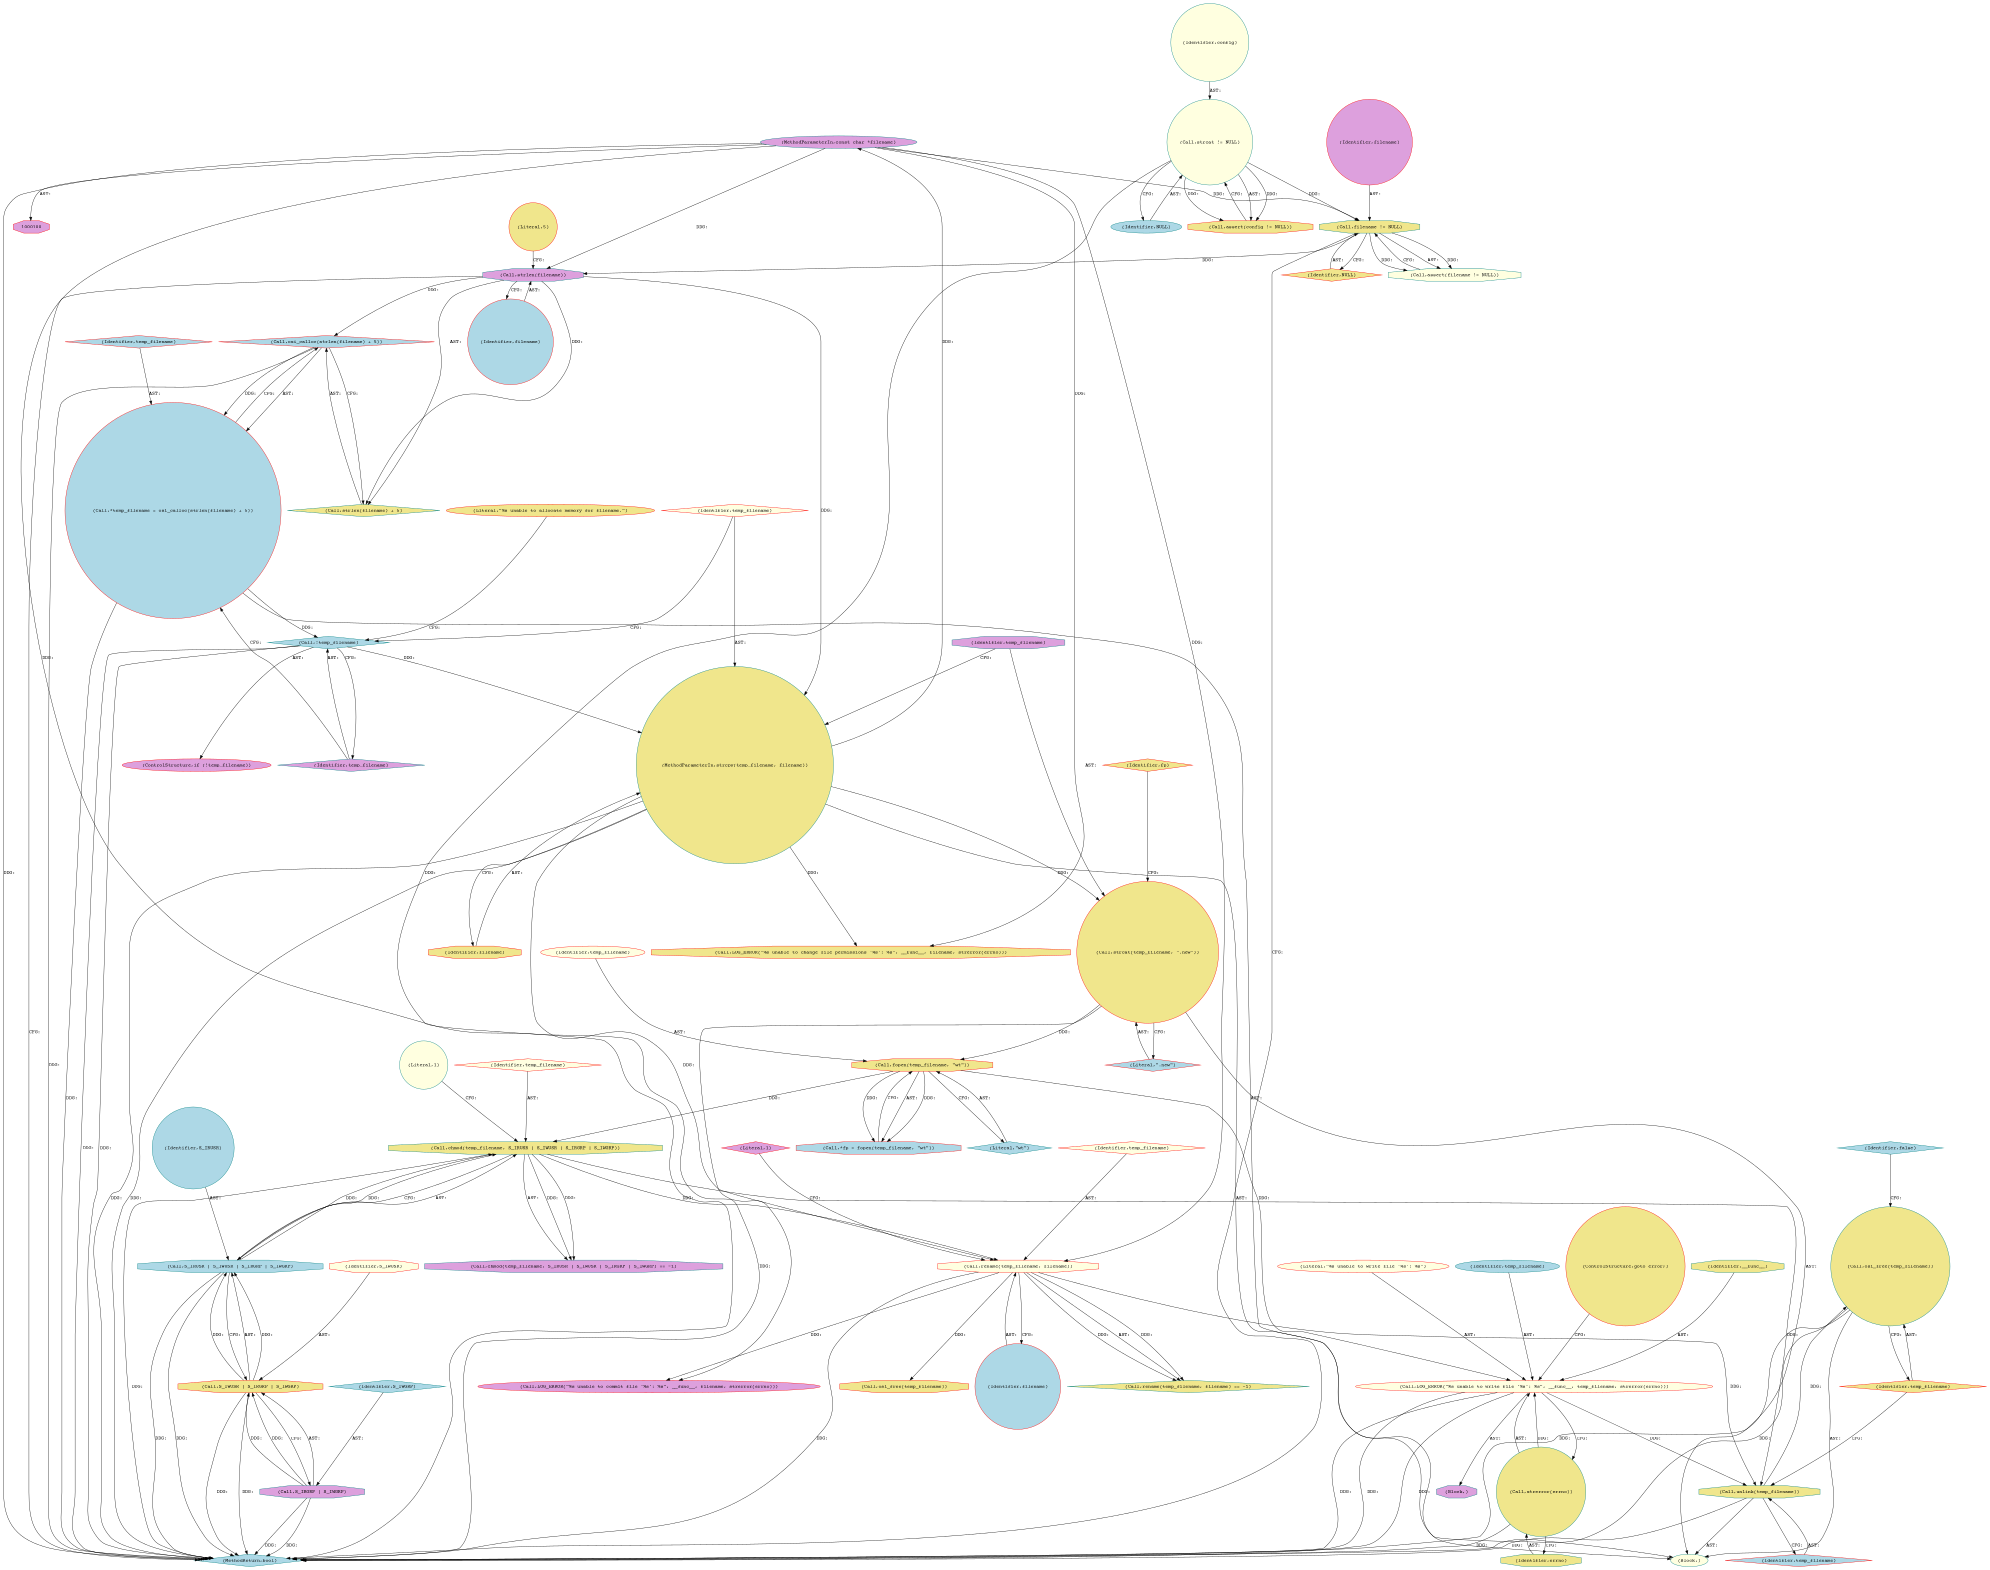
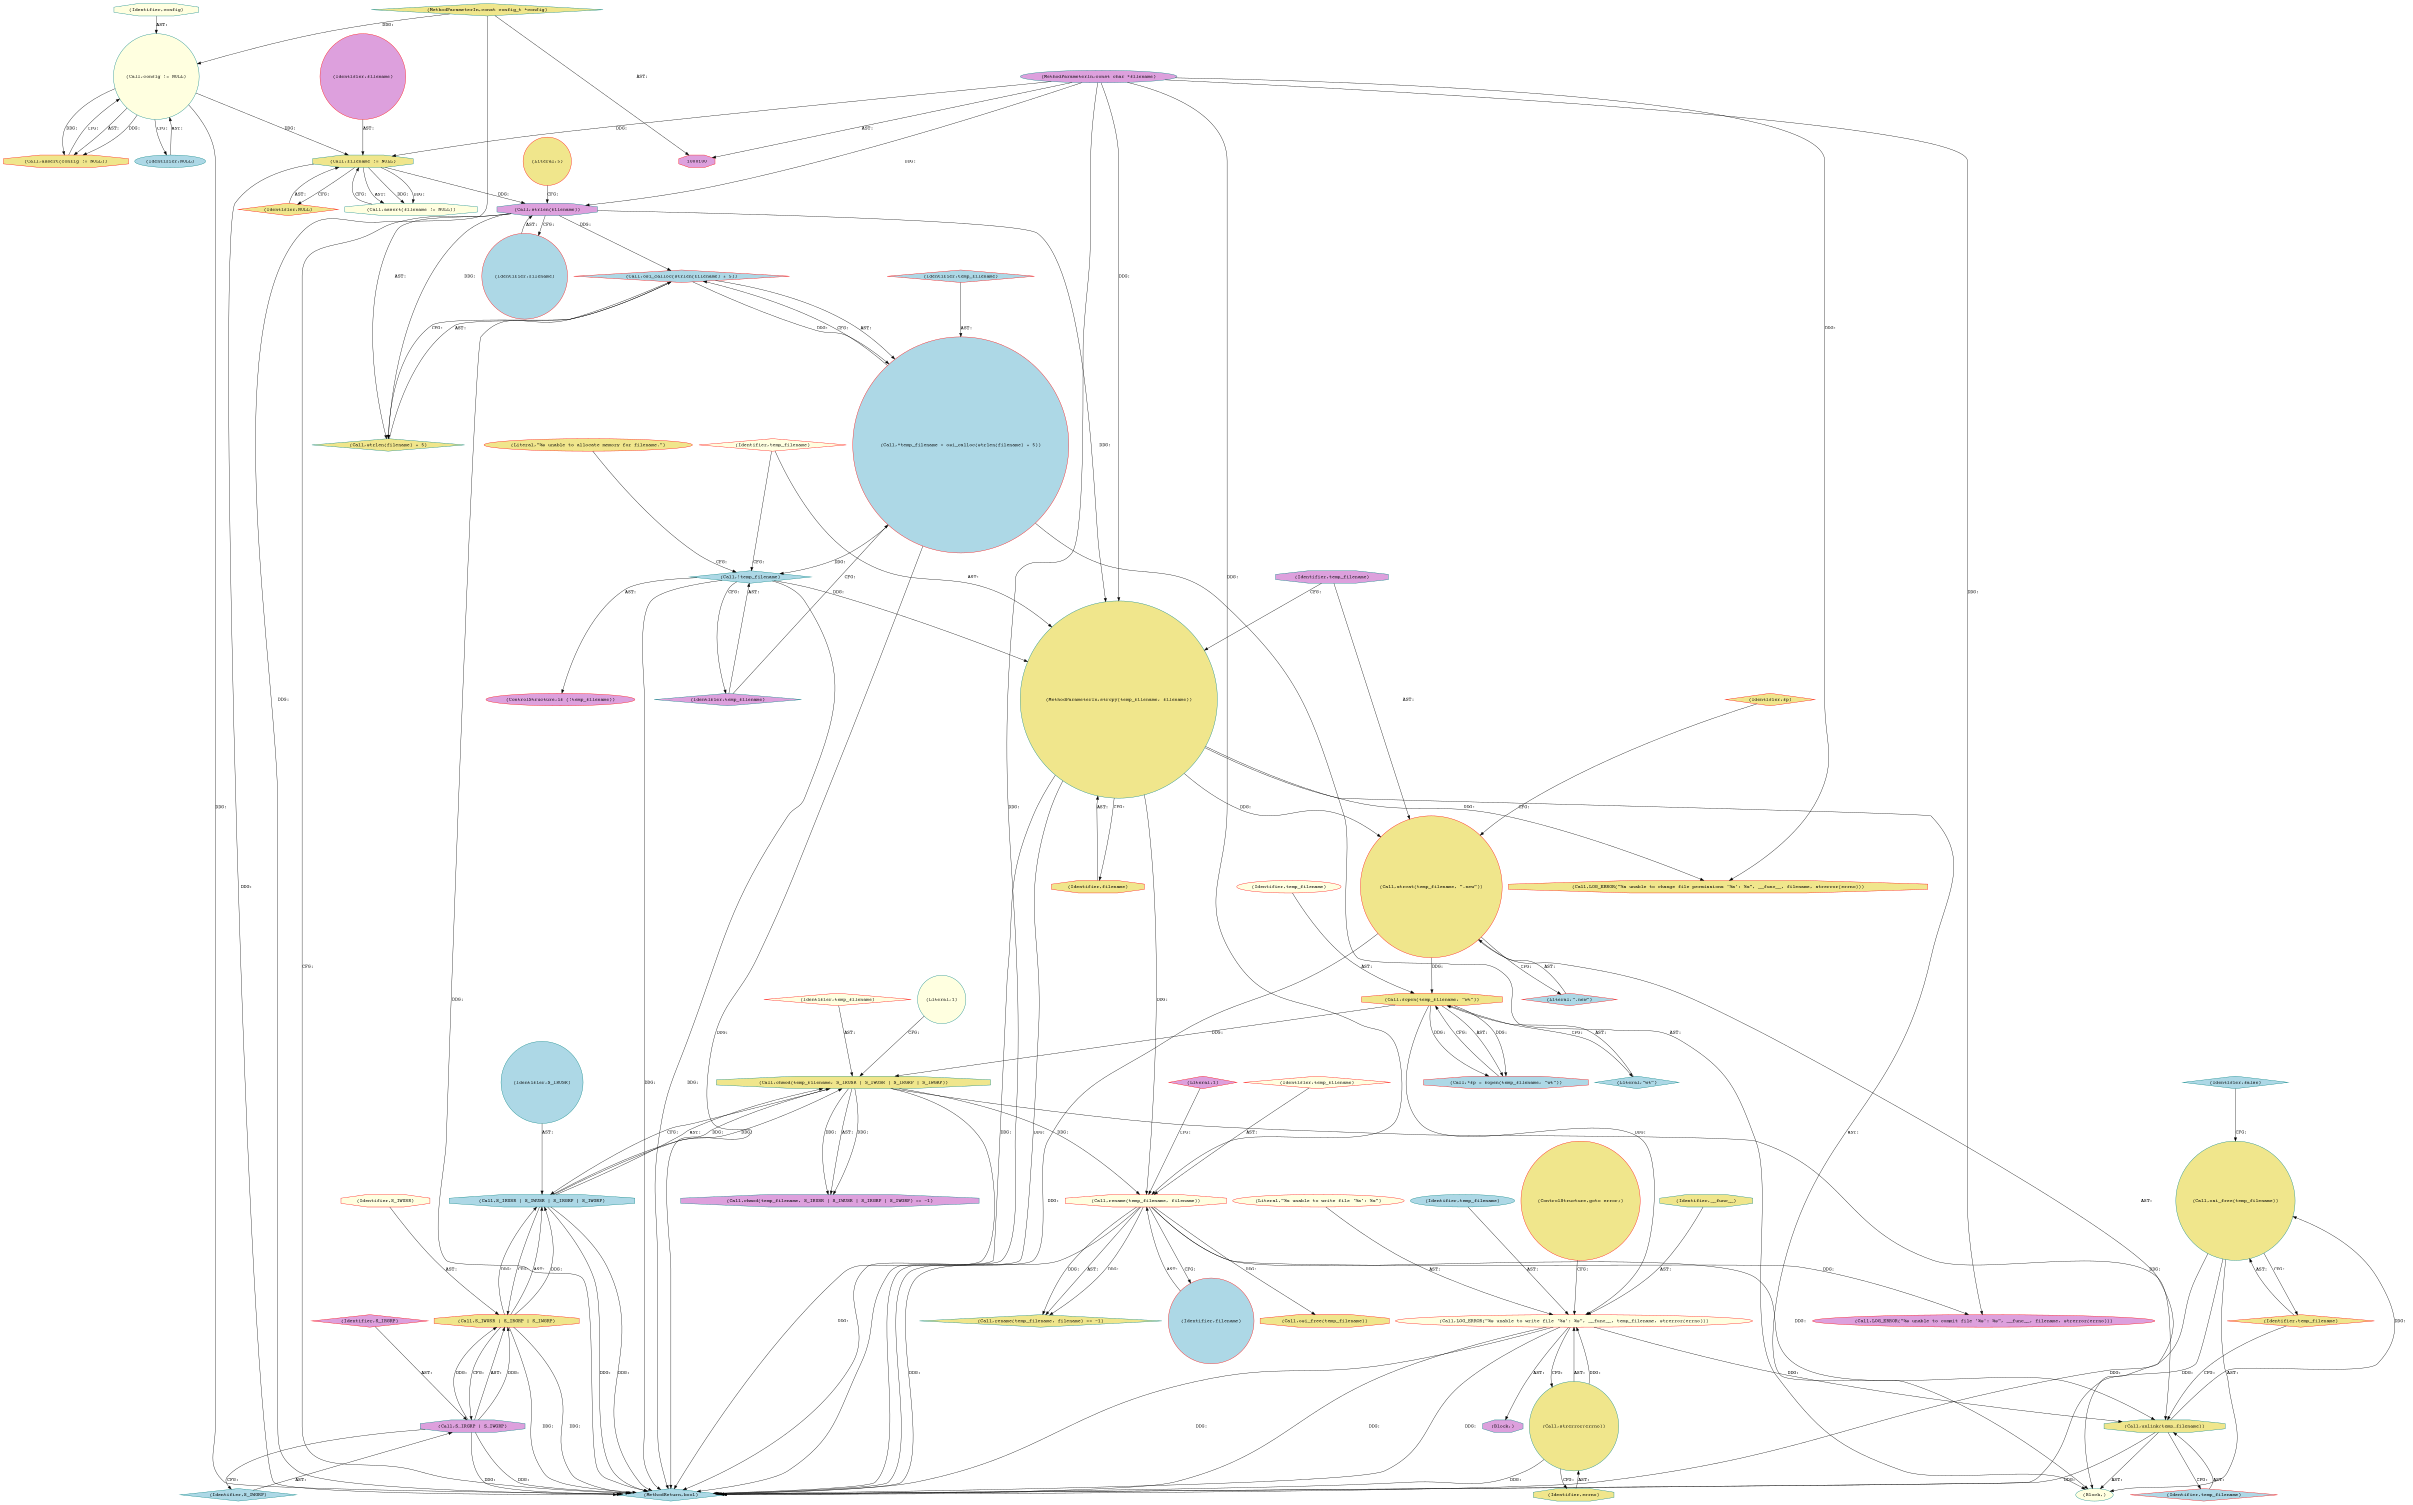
none -> (487, 10)
(1210, 43) -> (156, 10)
(1210, 142) -> (156, 77)
(942, 456) -> (1119, 339)
(1279, 952) -> (248, 887)
none -> (370, 1321)
none -> (317, 1443)
